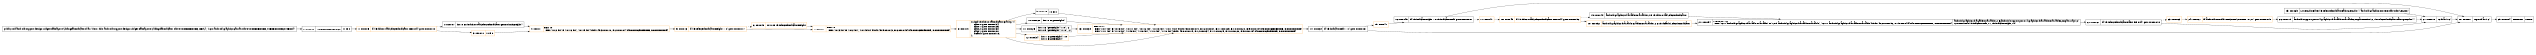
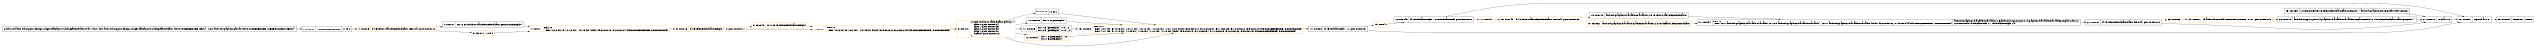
(1583, 21) -> none
(1721, 21) -> (1718, 21)
